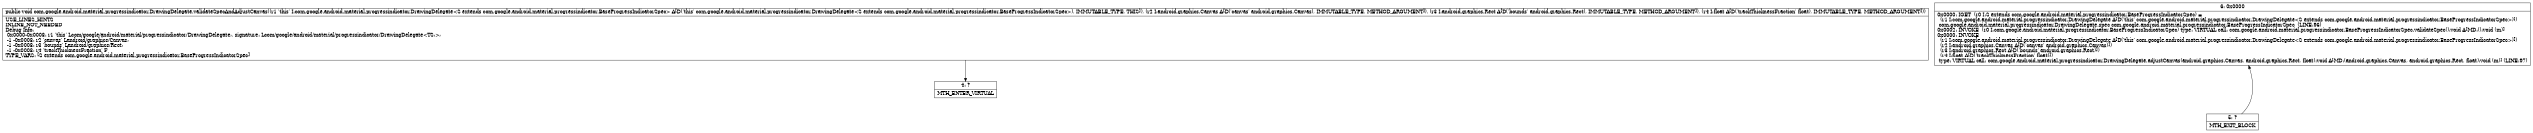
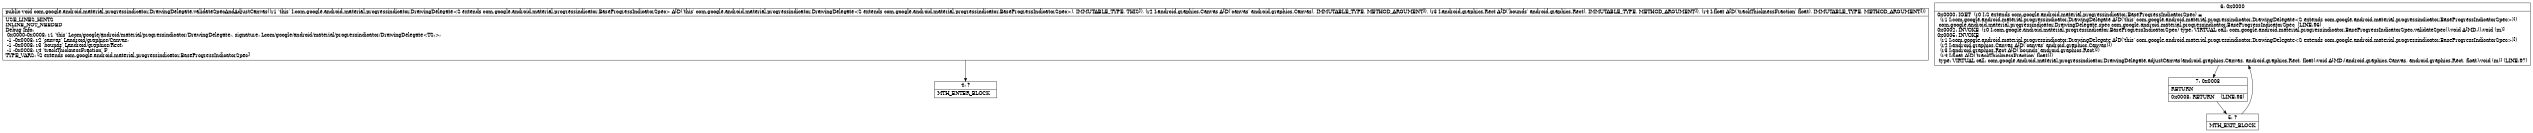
(1960, 36) -> (1960, 36)
none -> (2208, 90)
(966, 94) -> (964, 94)
